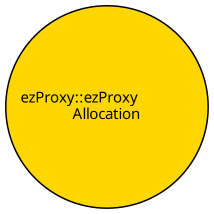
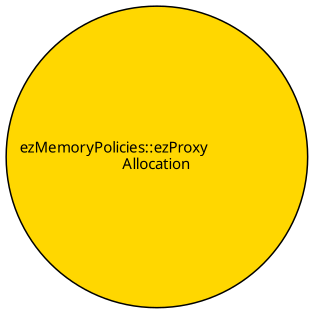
(107, 107) -> (157, 157)
